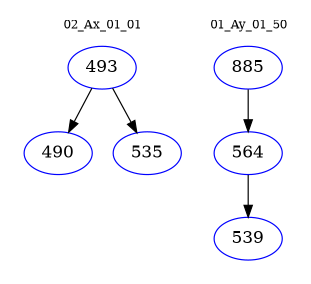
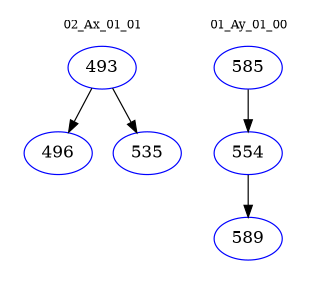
(249, 26) -> (249, 26)
(248, 68) -> (248, 68)
(58, 153) -> (58, 153)
(248, 153) -> (248, 153)
(248, 239) -> (248, 239)
